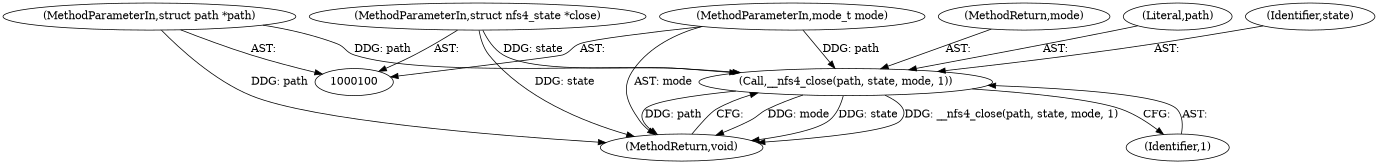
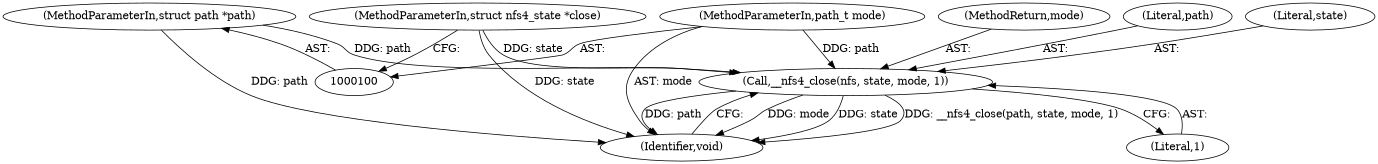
(792, 17) -> (792, 17)
(1310, 17) -> (1310, 17)
(448, 49) -> (448, 49)
(247, 54) -> (284, 45)
(846, 82) -> (846, 82)
(682, 148) -> (682, 148)
(1178, 148) -> (1178, 148)
